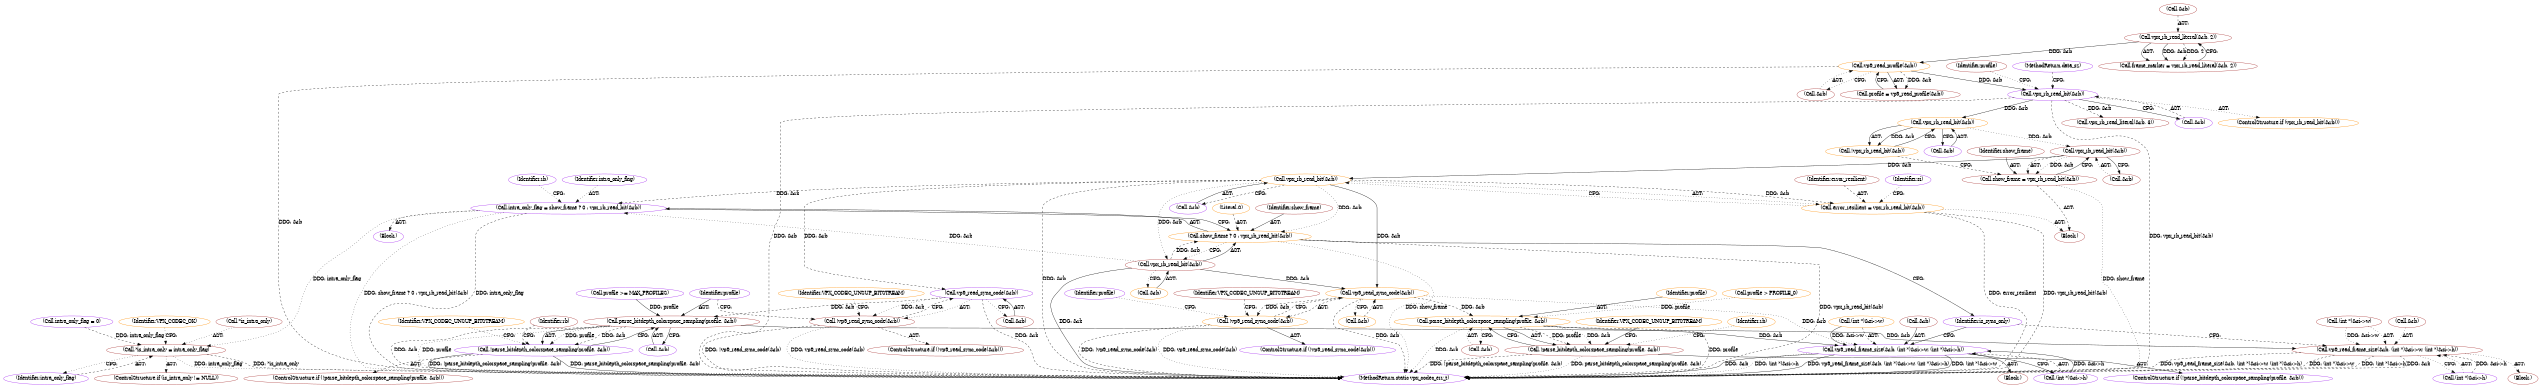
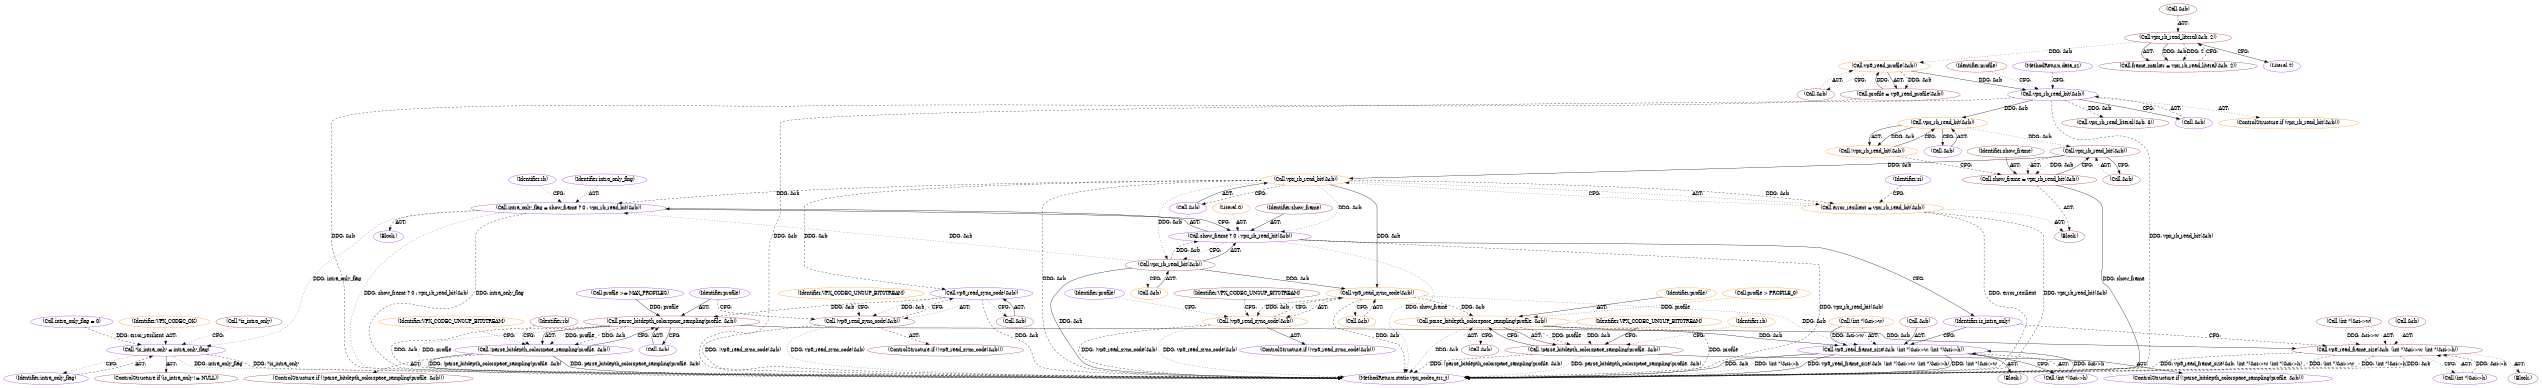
(2031, 52) -> (2031, 52)
(2206, 54) -> (2206, 54)
none -> (2282, 66)
(1883, 80) -> (1883, 80)
(413, 84) -> (479, 107)
(1837, 180) -> none
(1892, 193) -> (1892, 193)
(1235, 221) -> (1235, 221)
(1240, 237) -> (1240, 237)
(1982, 322) -> (1982, 322)
(140, 336) -> (140, 336)
(172, 336) -> (172, 336)
(219, 336) -> (219, 336)
(166, 350) -> (166, 350)
(166, 363) -> (166, 363)
(1914, 373) -> (1914, 373)
